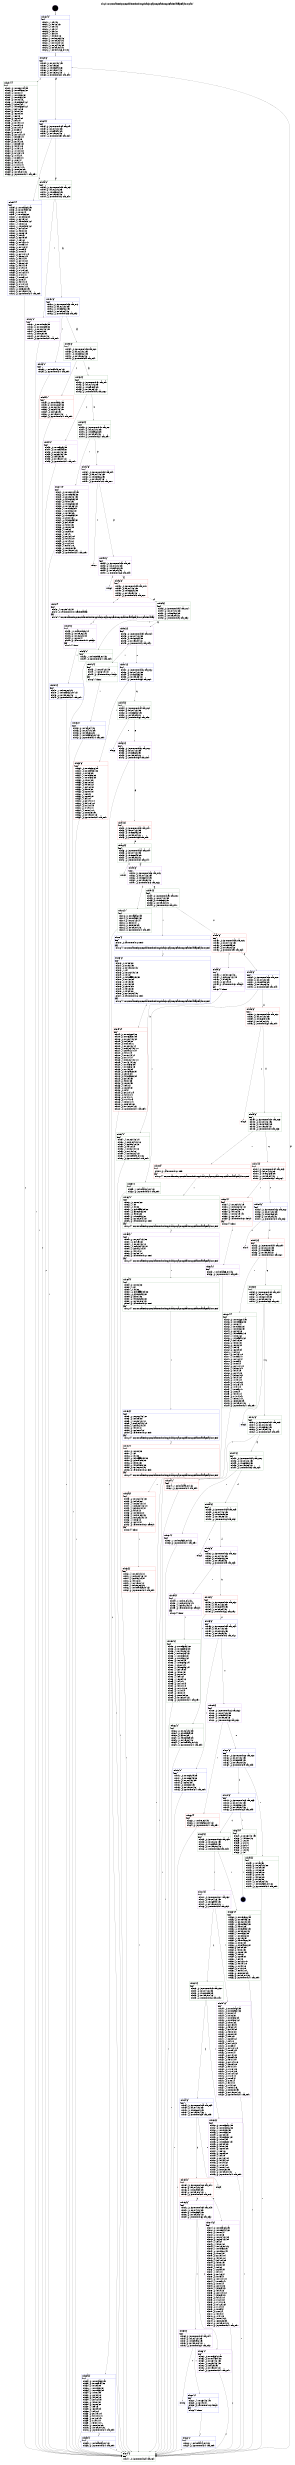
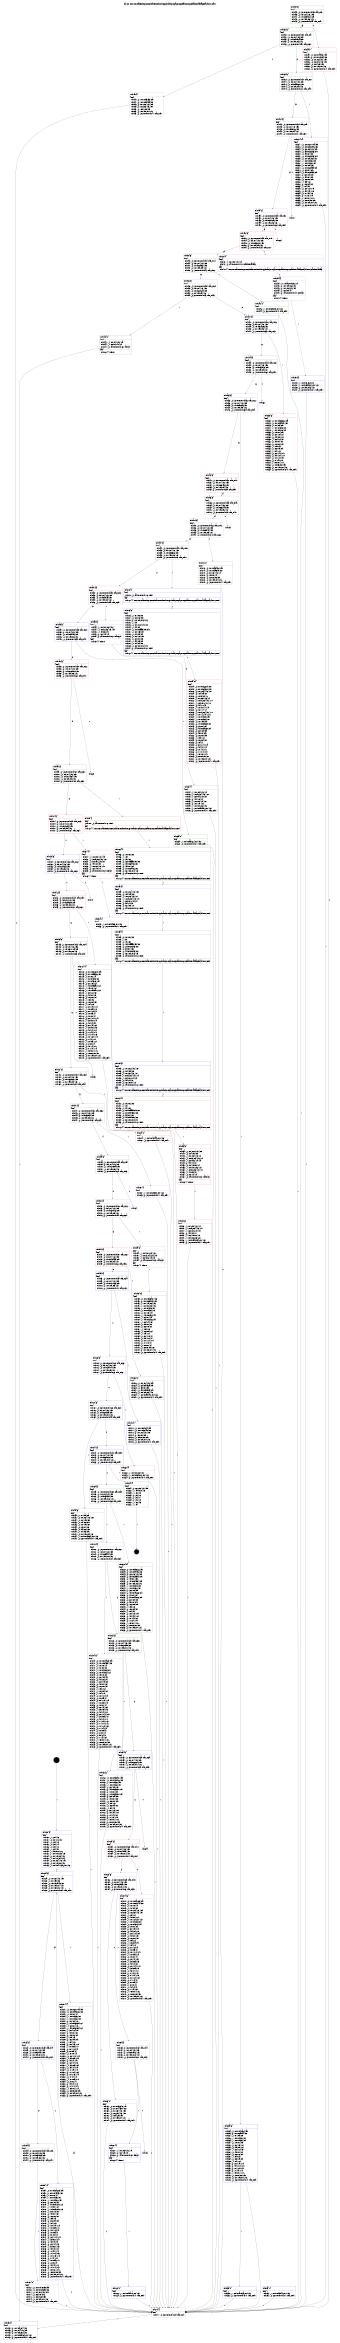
(62, 307) -> none
(73, 1617) -> (95, 2321)
